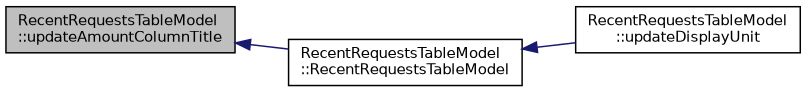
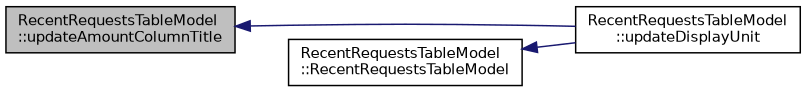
(269, 47) -> (413, 24)
